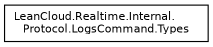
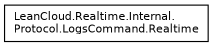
(106, 23) -> (106, 23)
